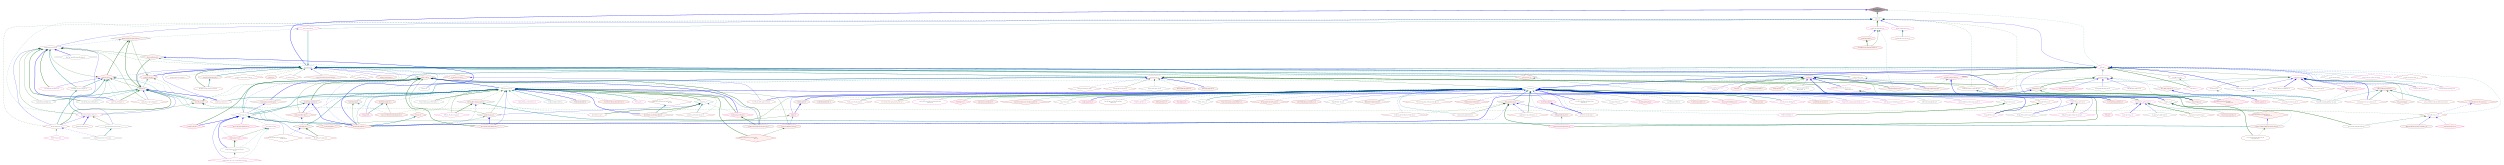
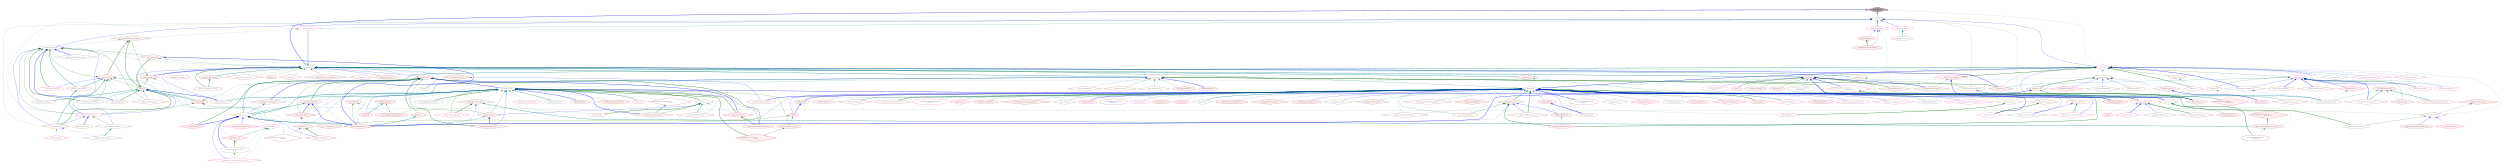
(397, 93) -> (397, 93)
